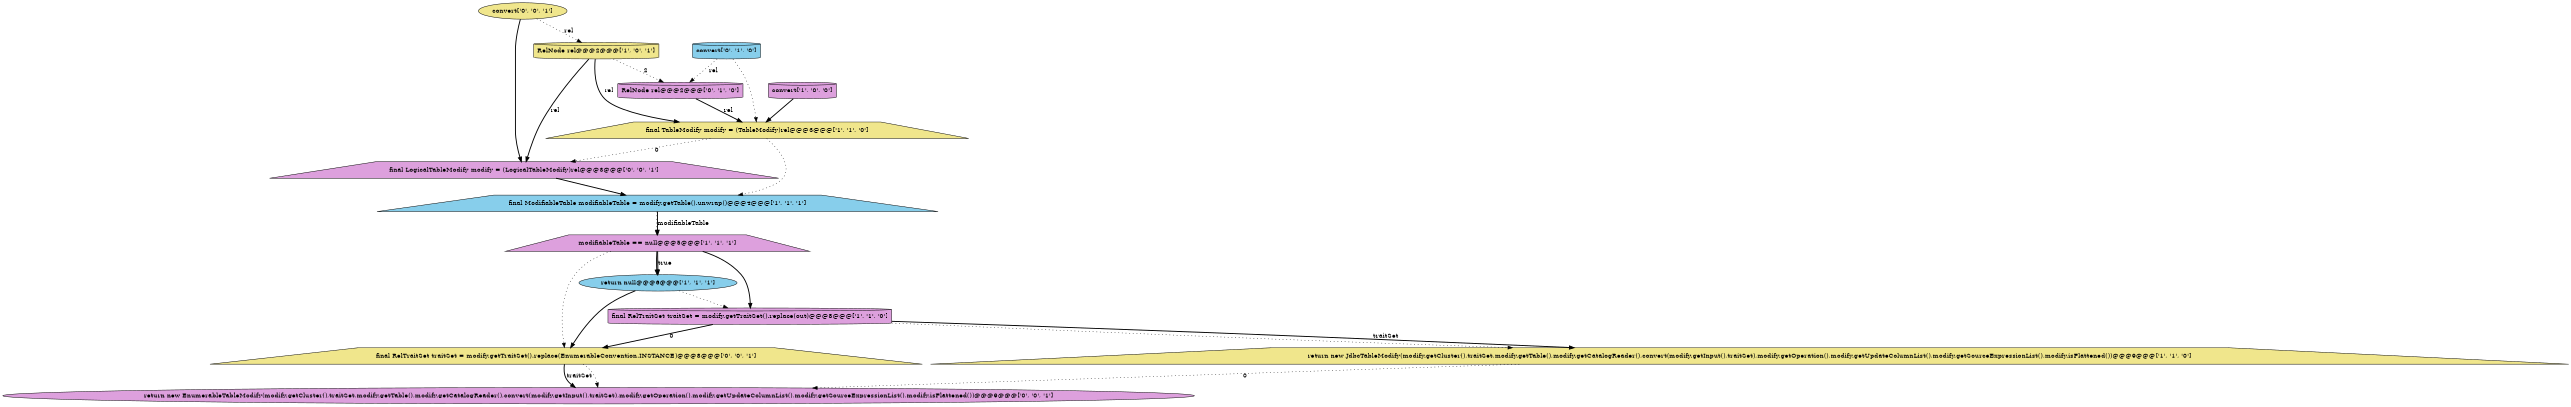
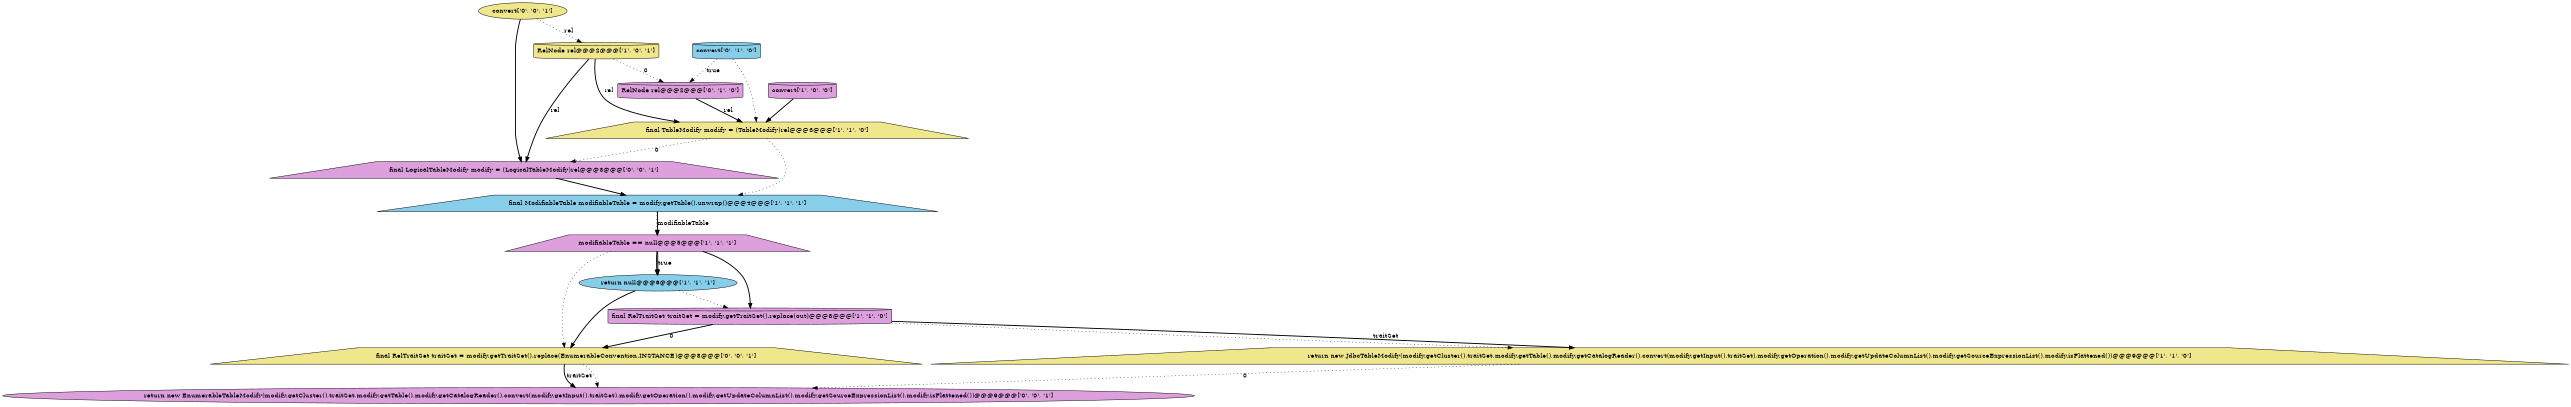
(646, 71) -> (646, 71)
(714, 71) -> (714, 71)
